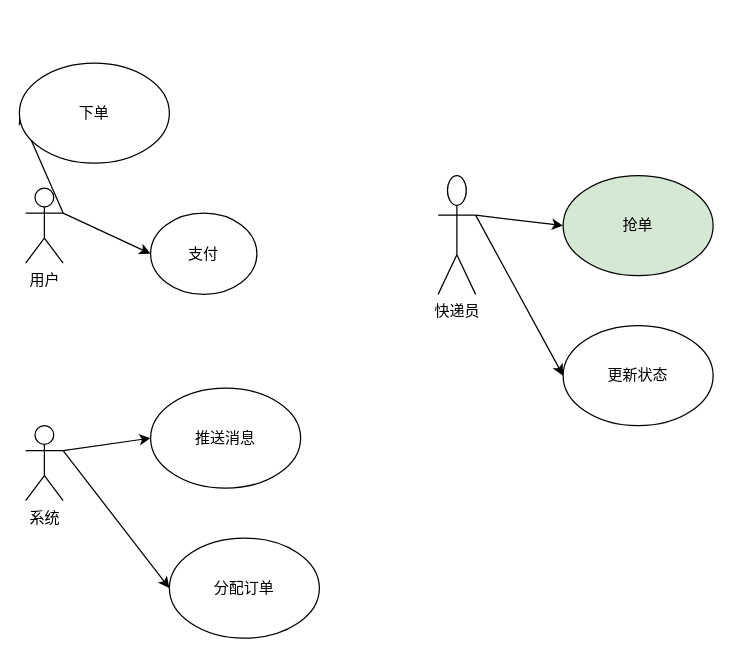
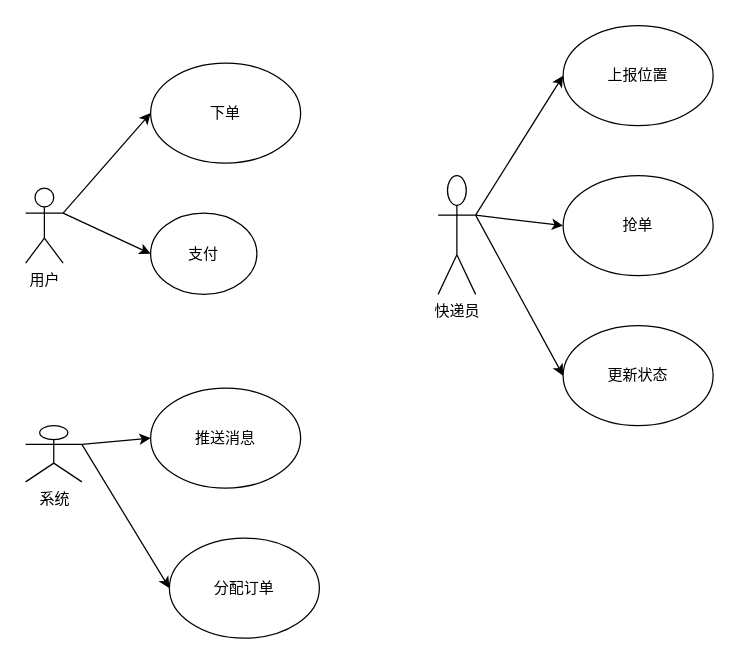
none -> (638, 76)
(94, 113) -> (226, 113)
none -> (517, 149)
(638, 226) -> (638, 226)
(44, 463) -> (54, 454)
